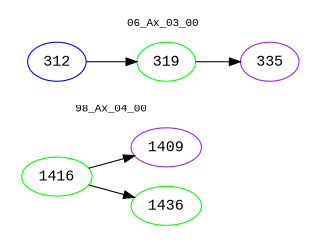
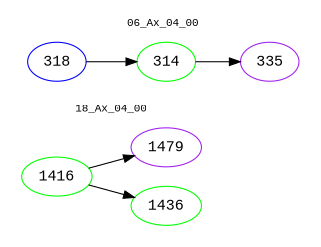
(163, 23) -> (163, 23)
(57, 62) -> (57, 62)
(166, 62) -> (166, 62)
(112, 109) -> (112, 109)
(166, 147) -> (166, 147)
